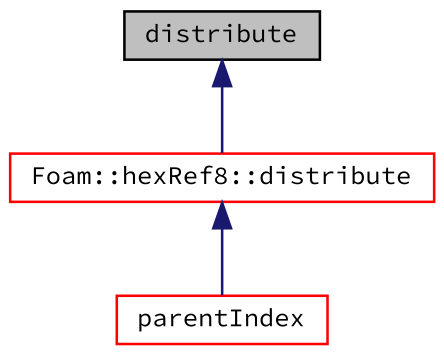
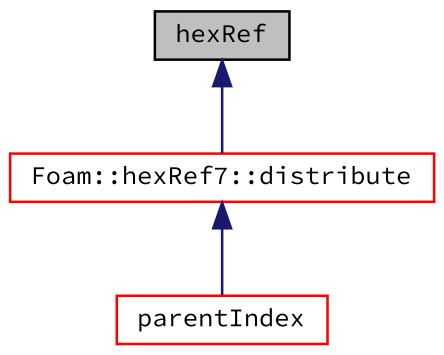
(222, 36) -> (222, 36)
(222, 178) -> (222, 178)
